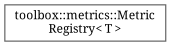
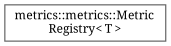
(85, 23) -> (85, 23)
